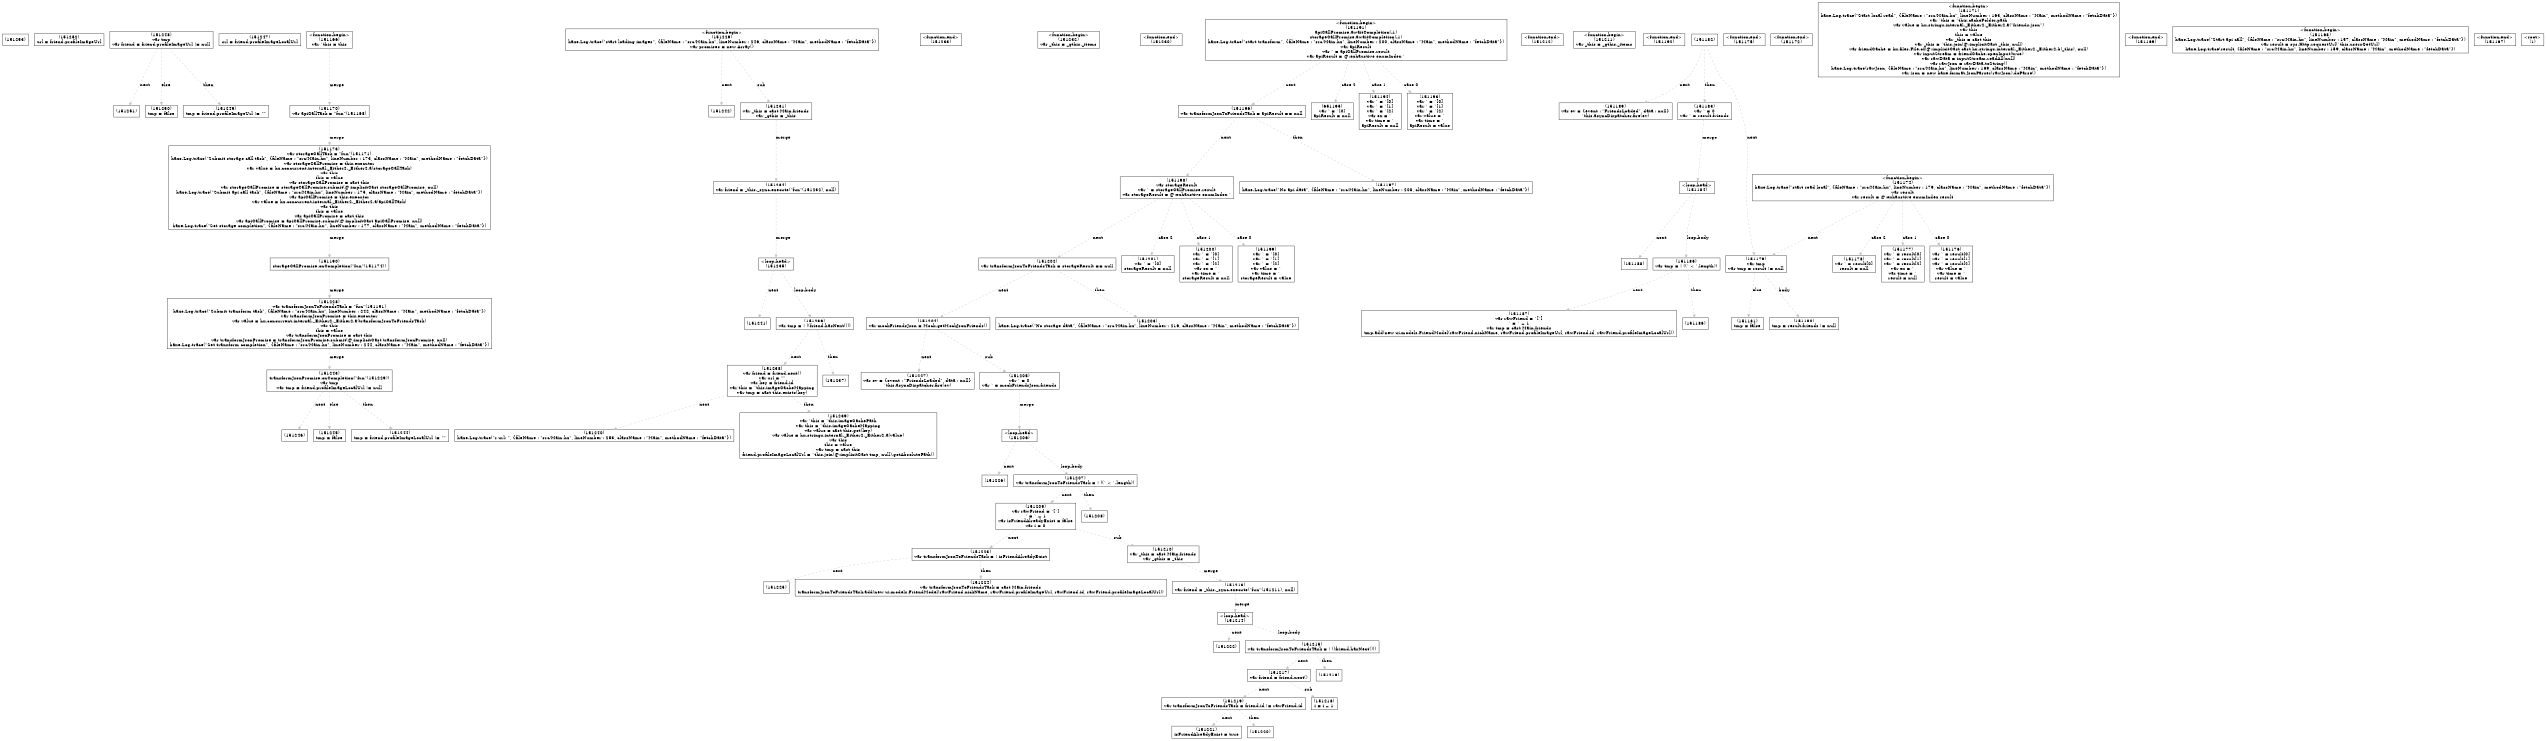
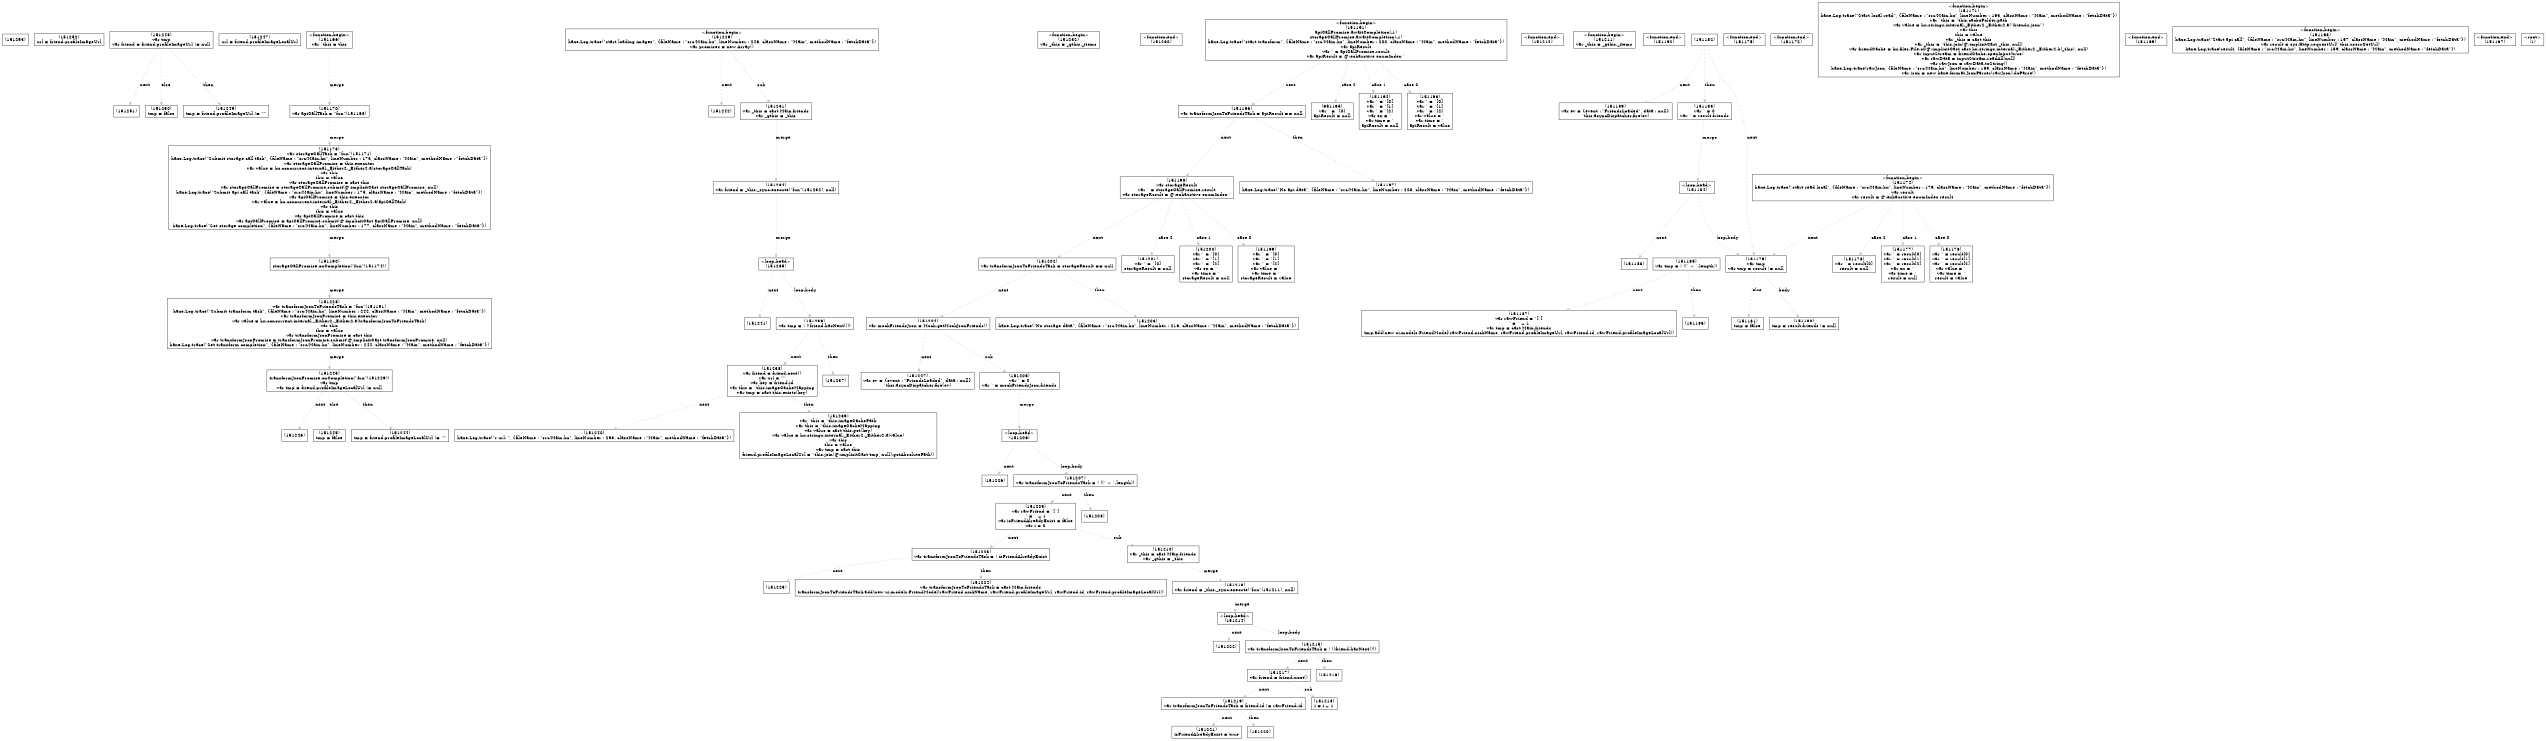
(941, 40) -> none
(1689, 224) -> (1709, 229)
